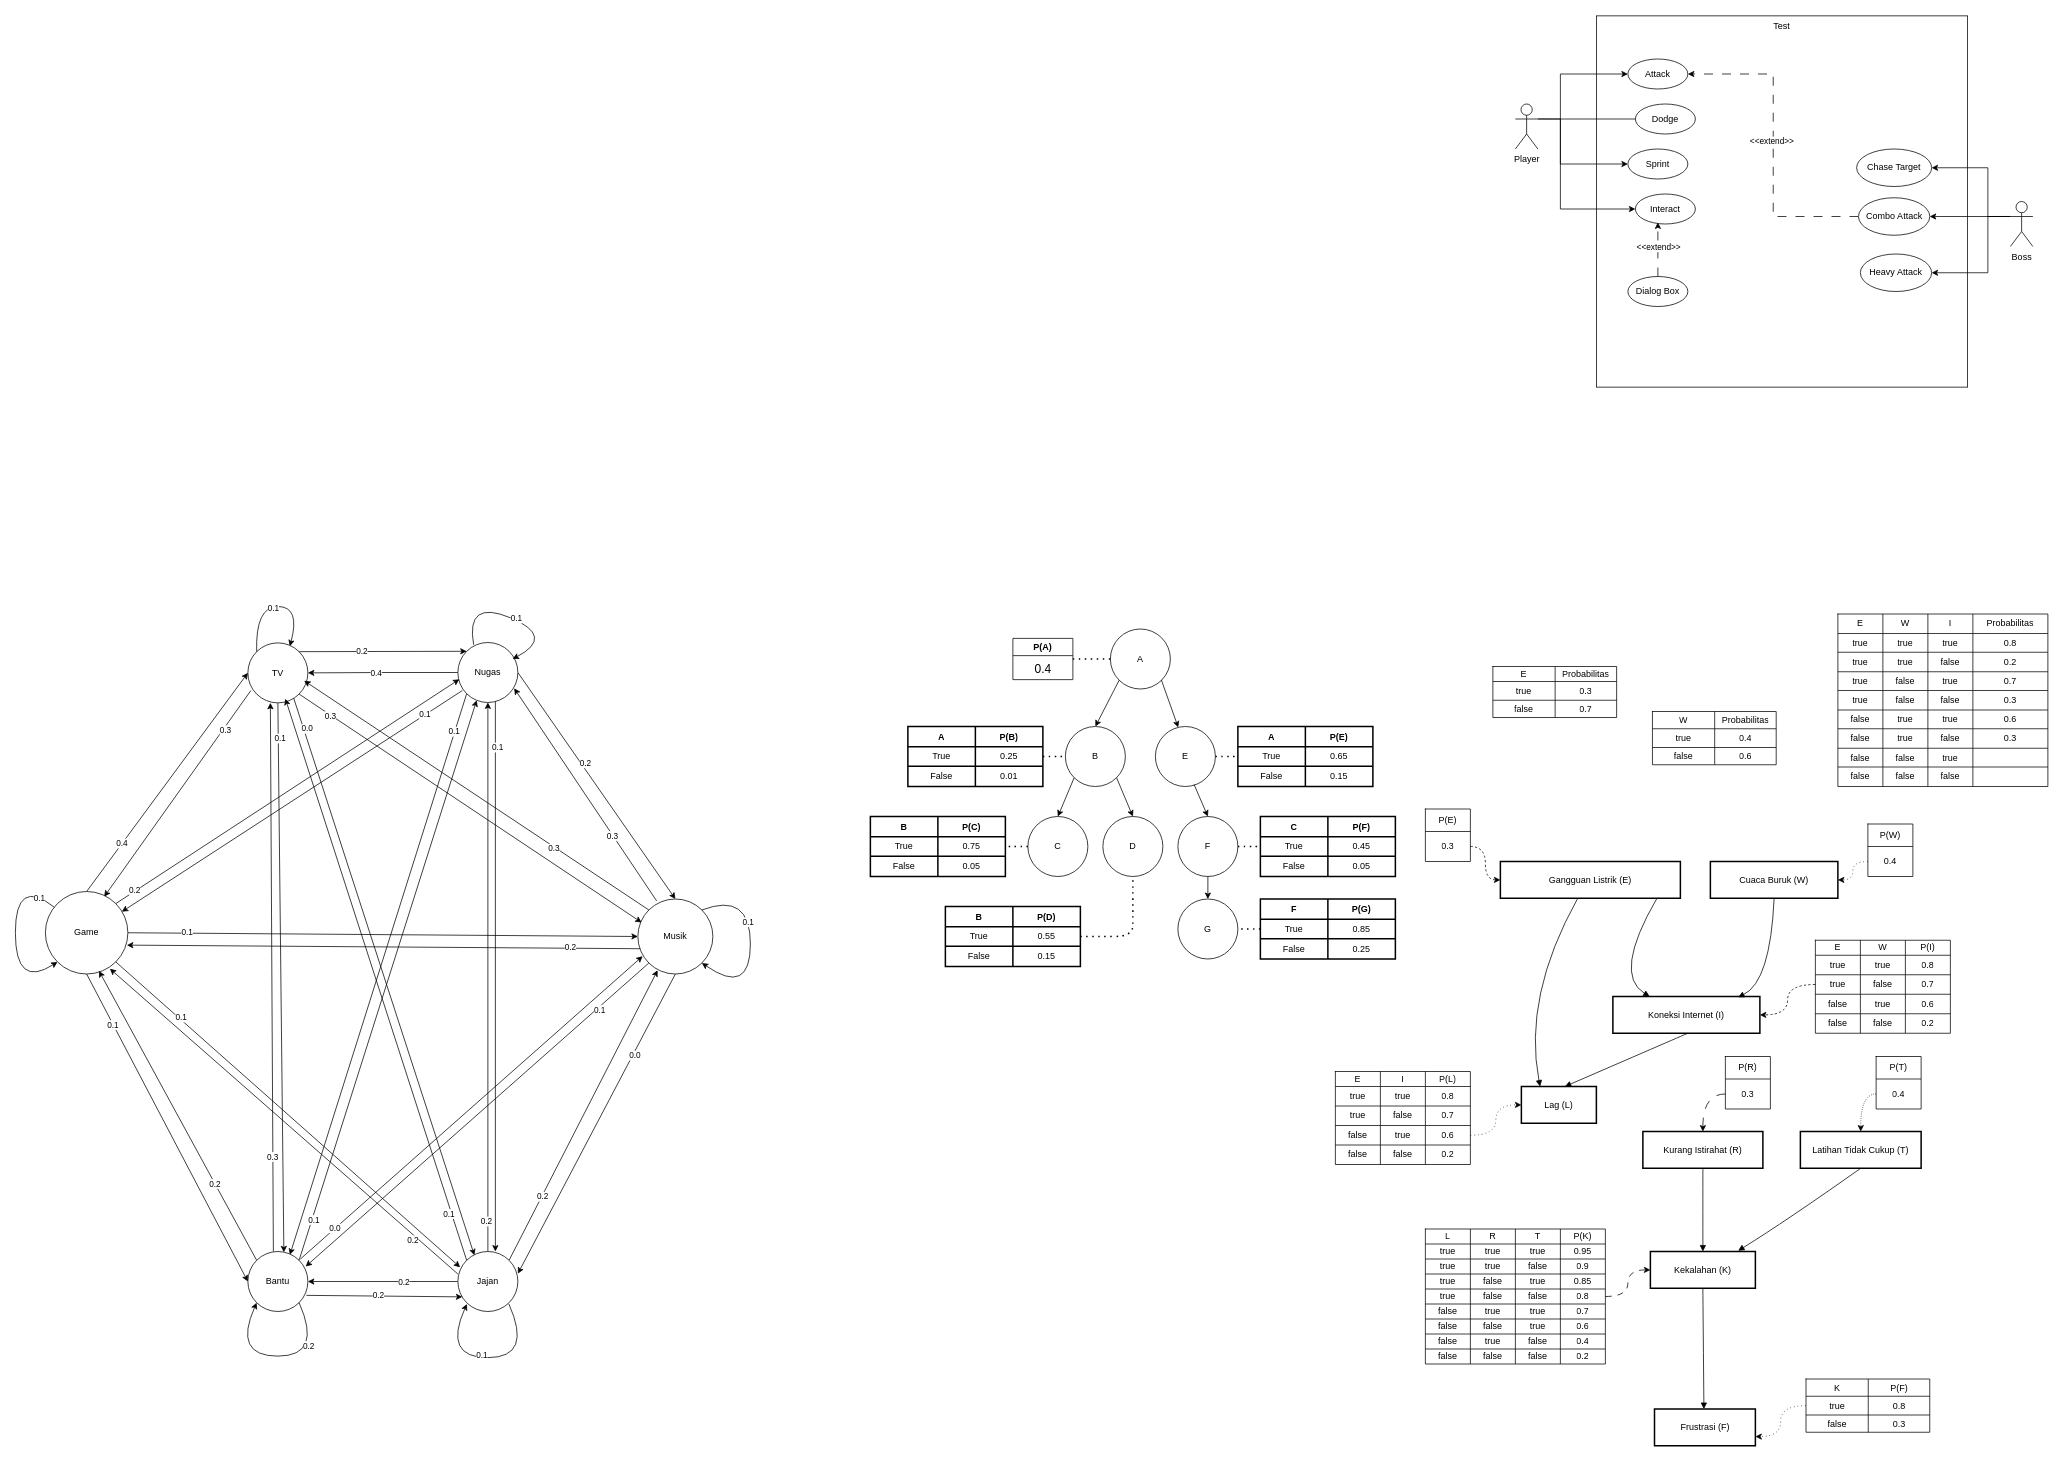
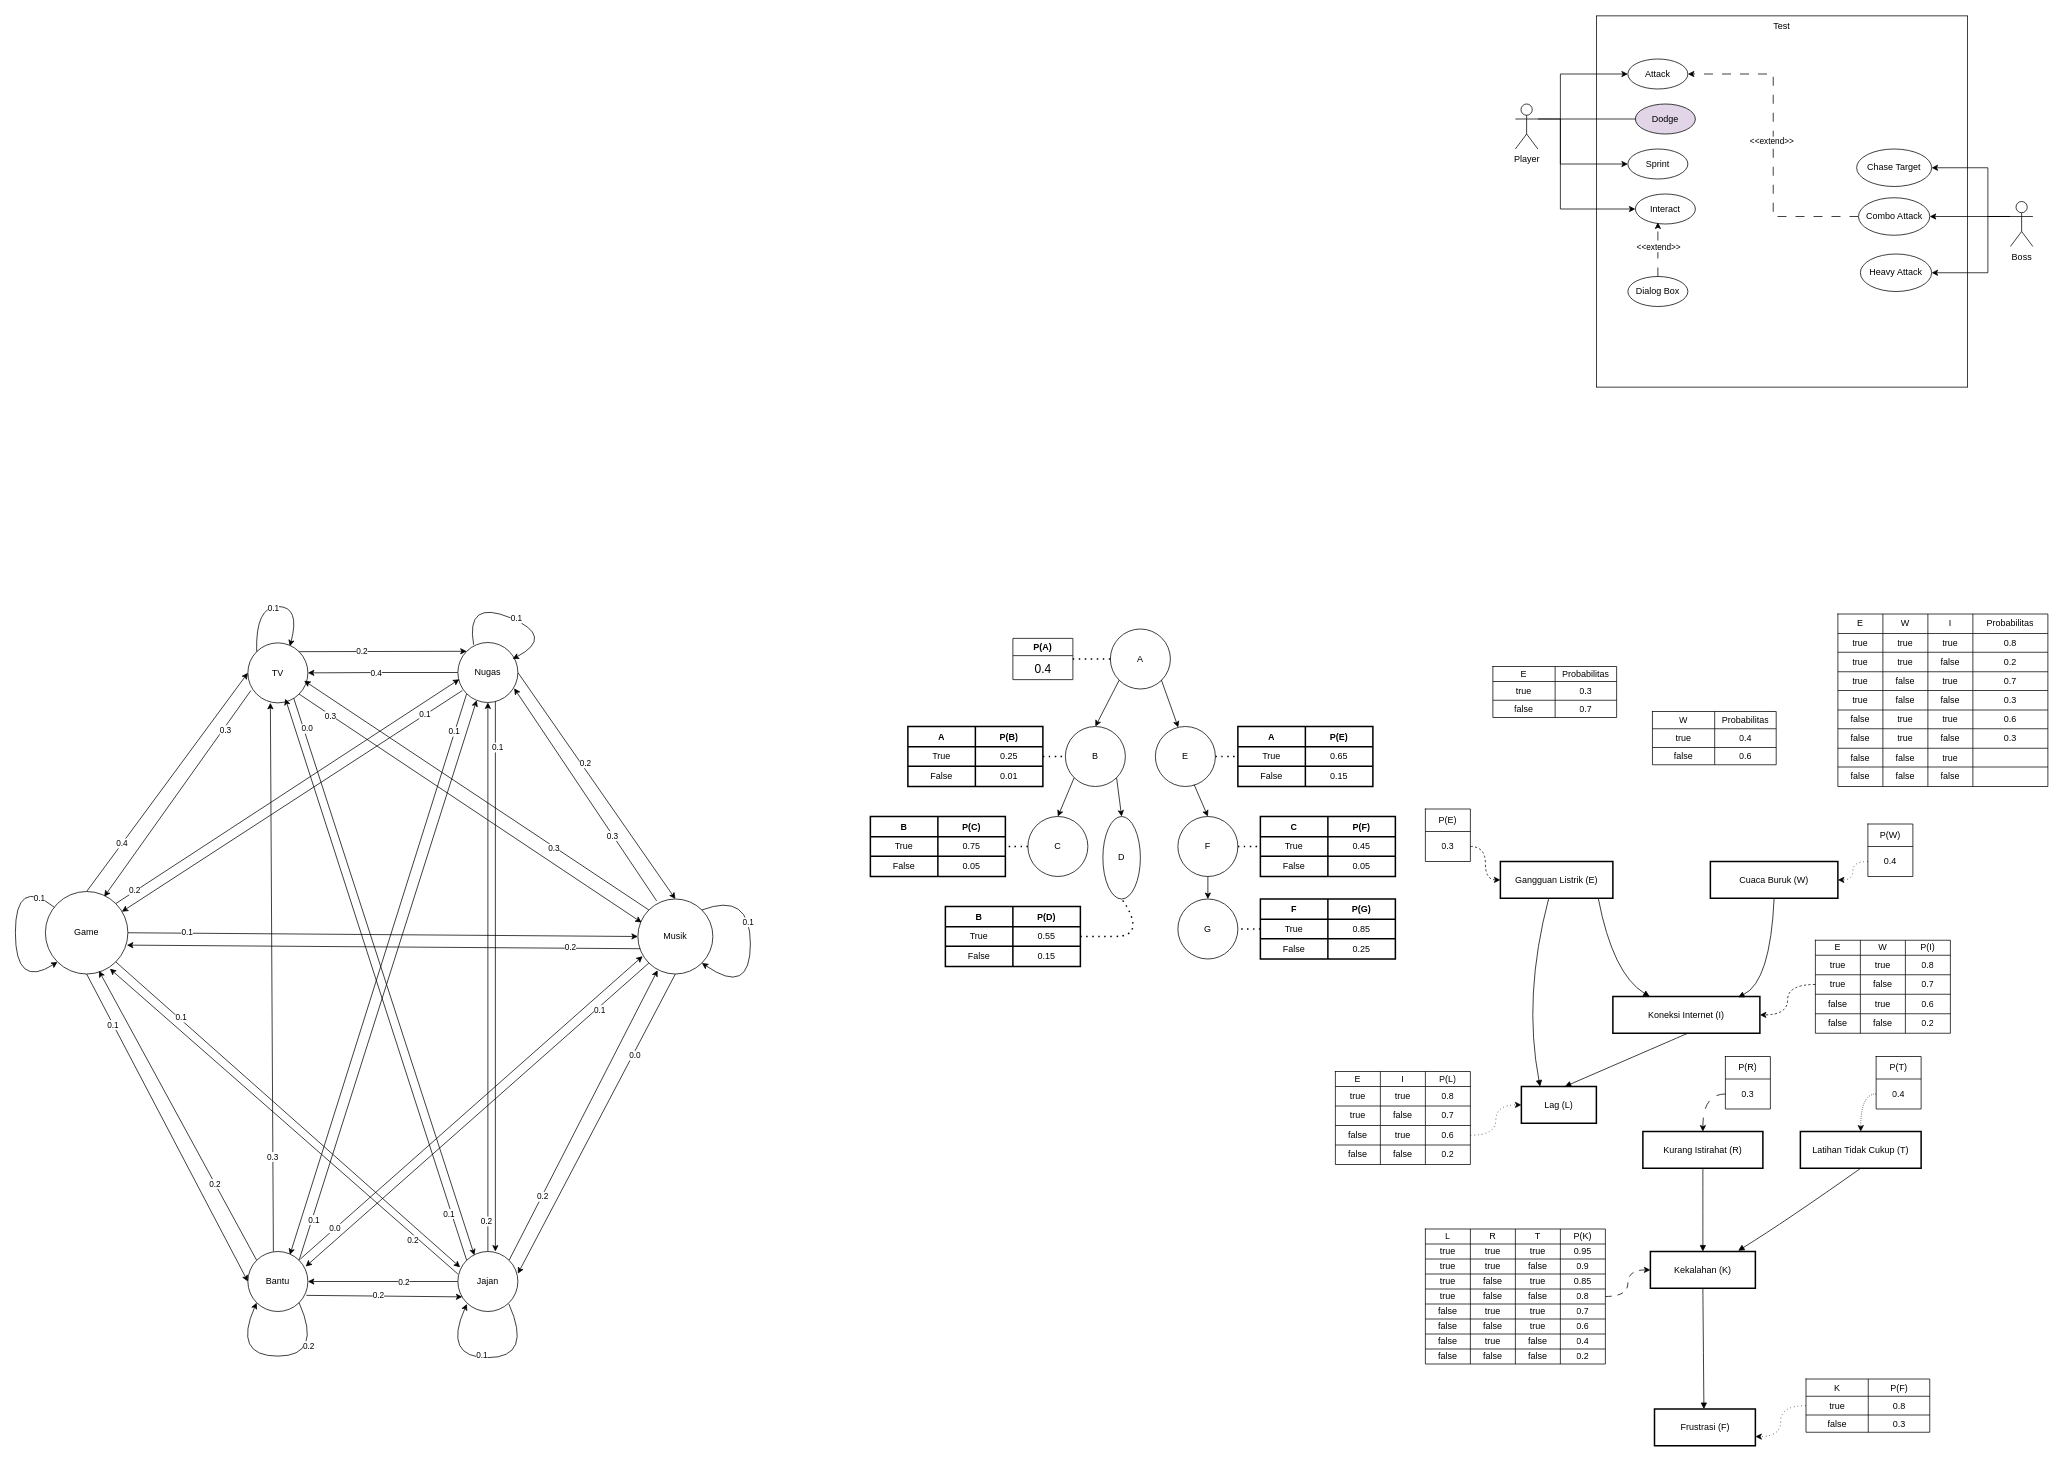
(1665, 119) -> (1665, 119)
(278, 760) -> none
(1133, 846) -> (1122, 858)
(1590, 880) -> (1557, 880)
